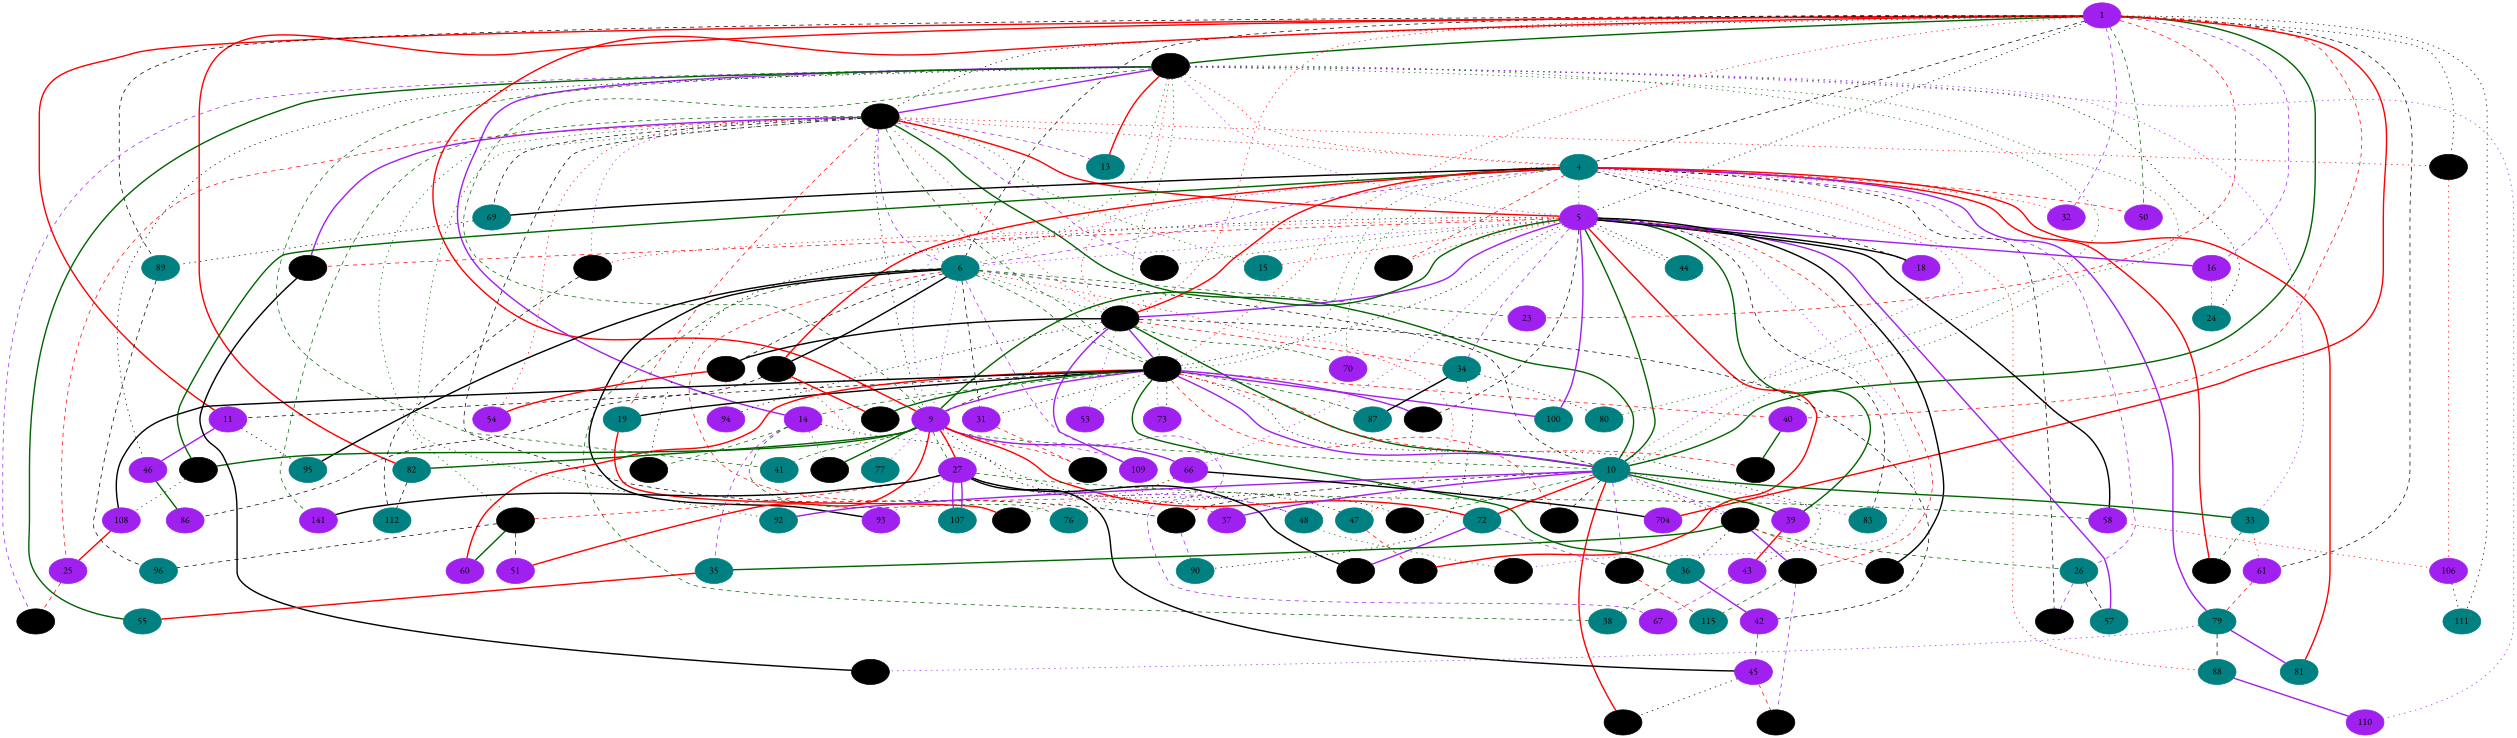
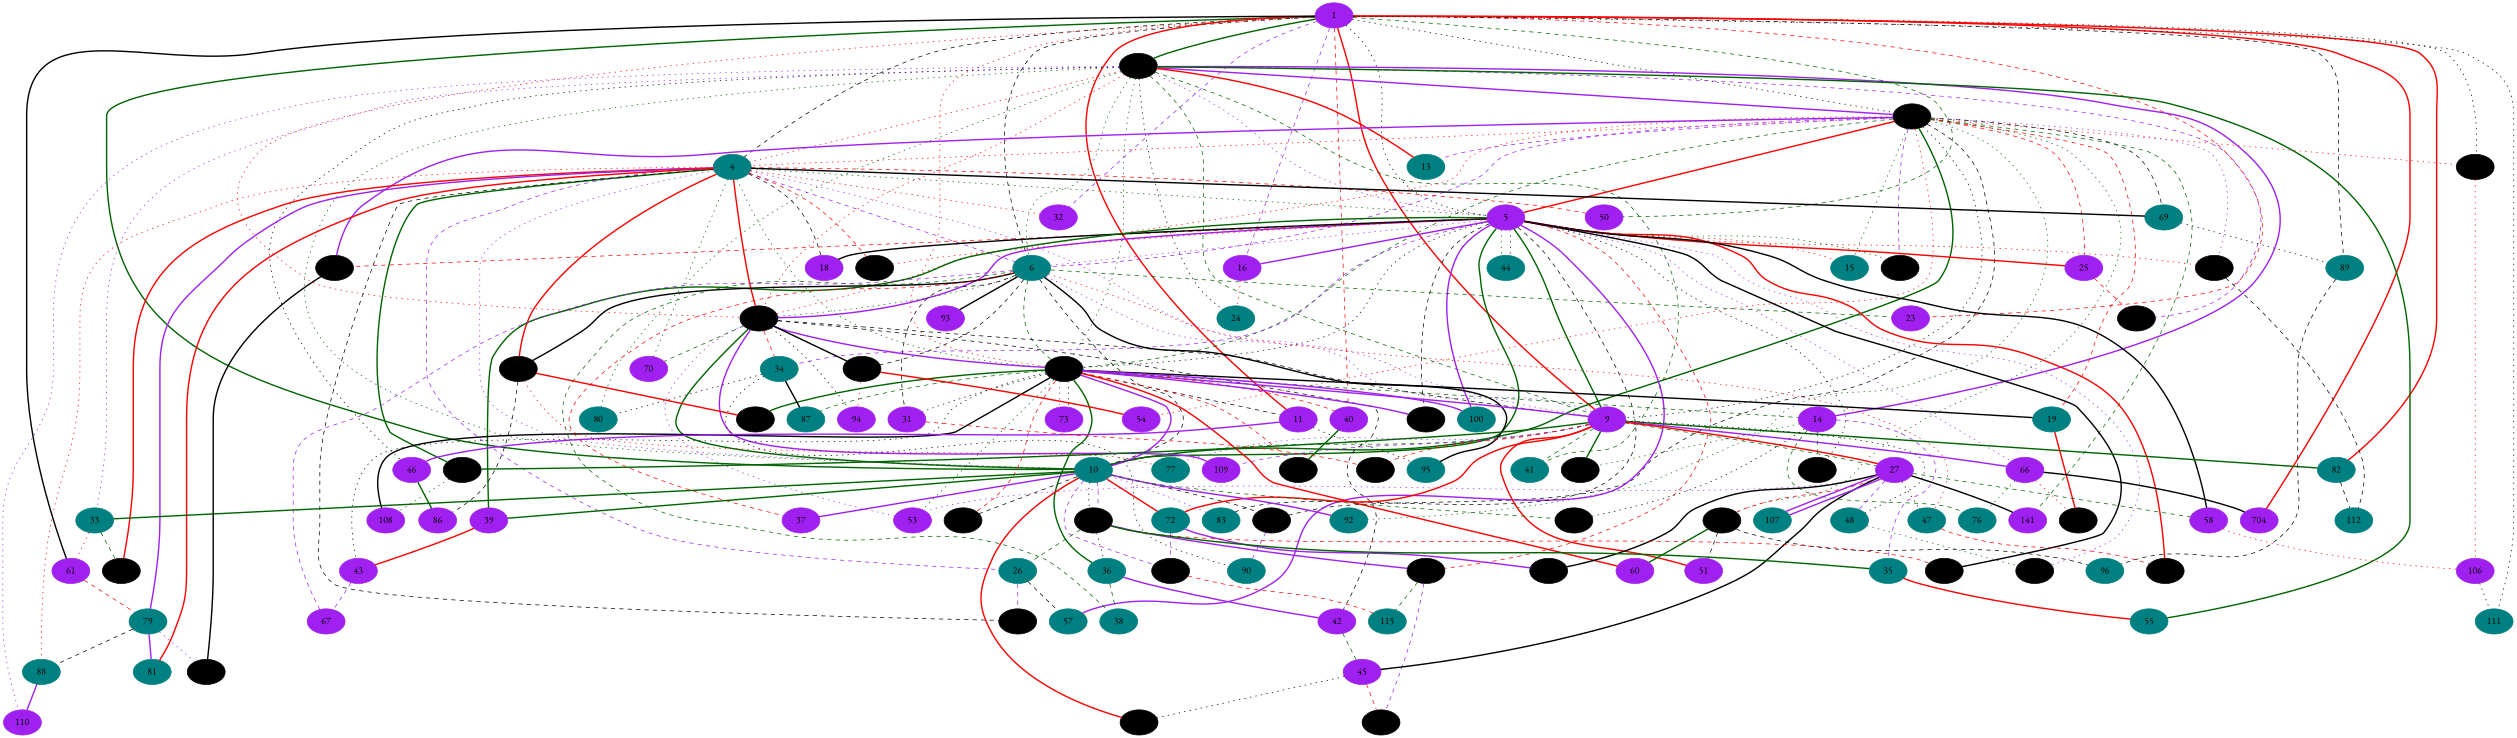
(2410, 216) -> (427, 38)
(919, 495) -> (1401, 487)
(95, 546) -> (1821, 249)
